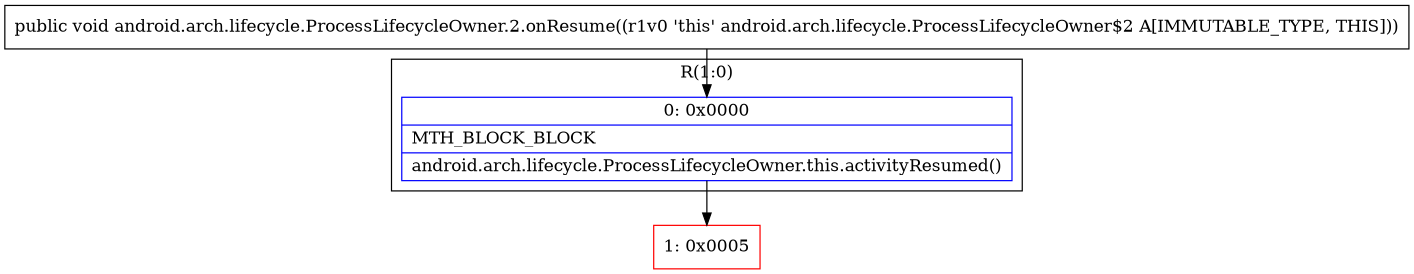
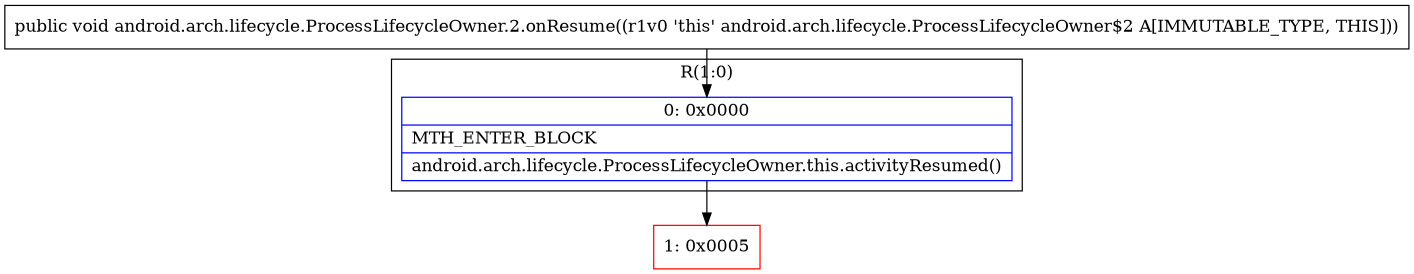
(504, 138) -> (504, 138)
